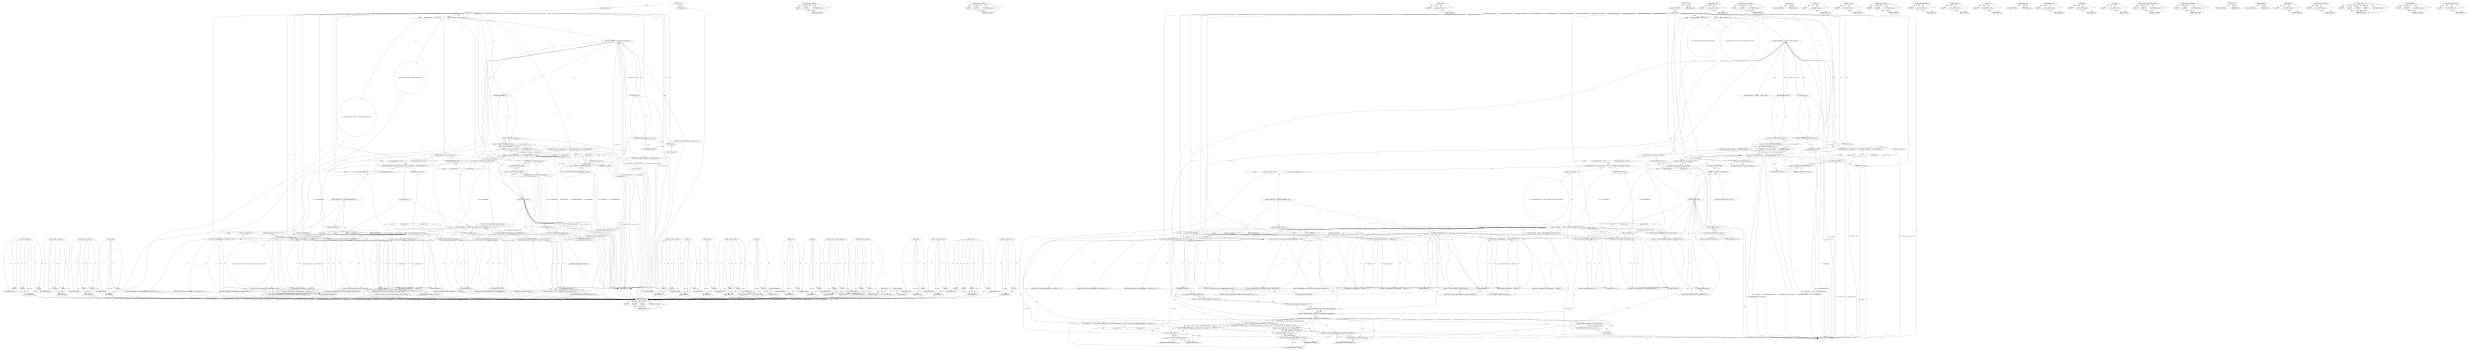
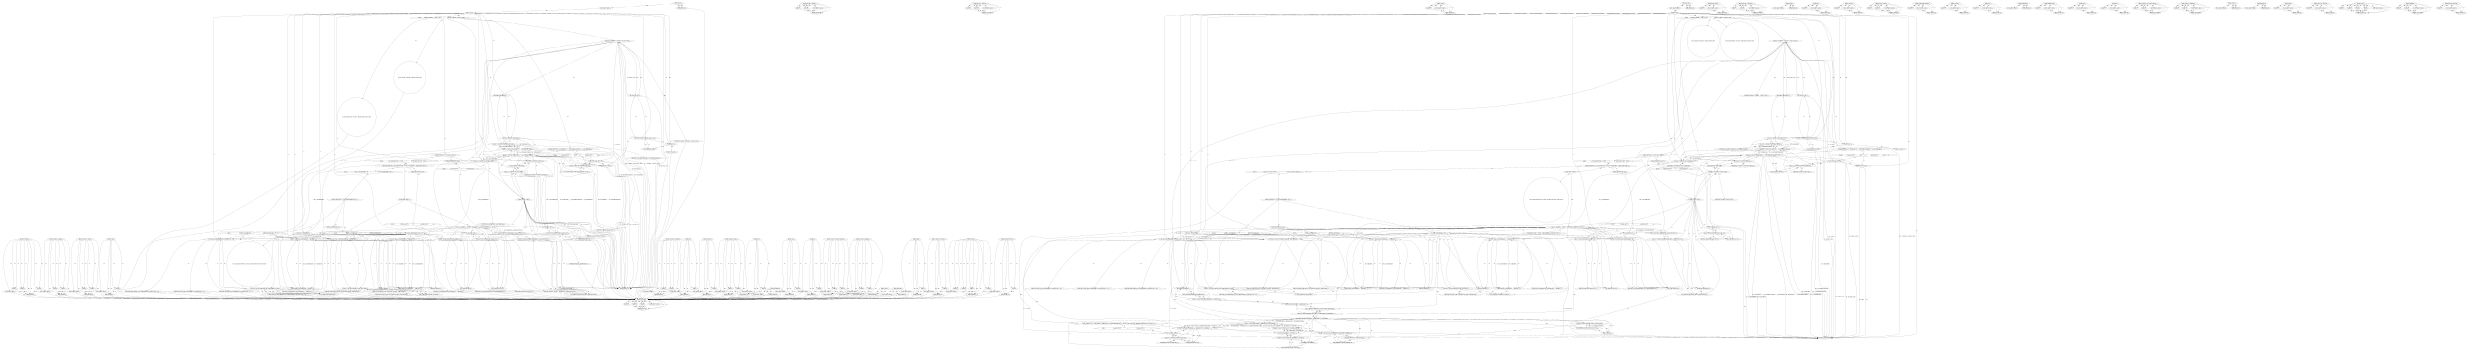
(1289, 336) -> (1288, 336)
